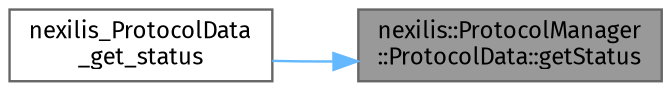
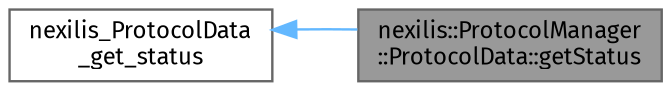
(303, 61) -> (327, 29)
